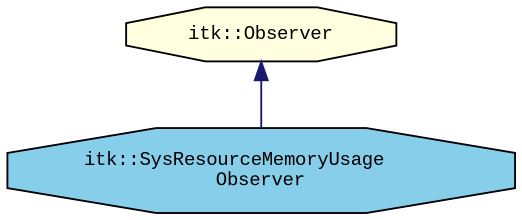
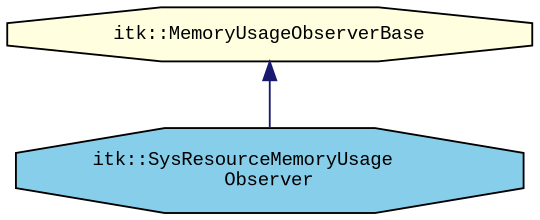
(261, 34) -> (270, 34)
